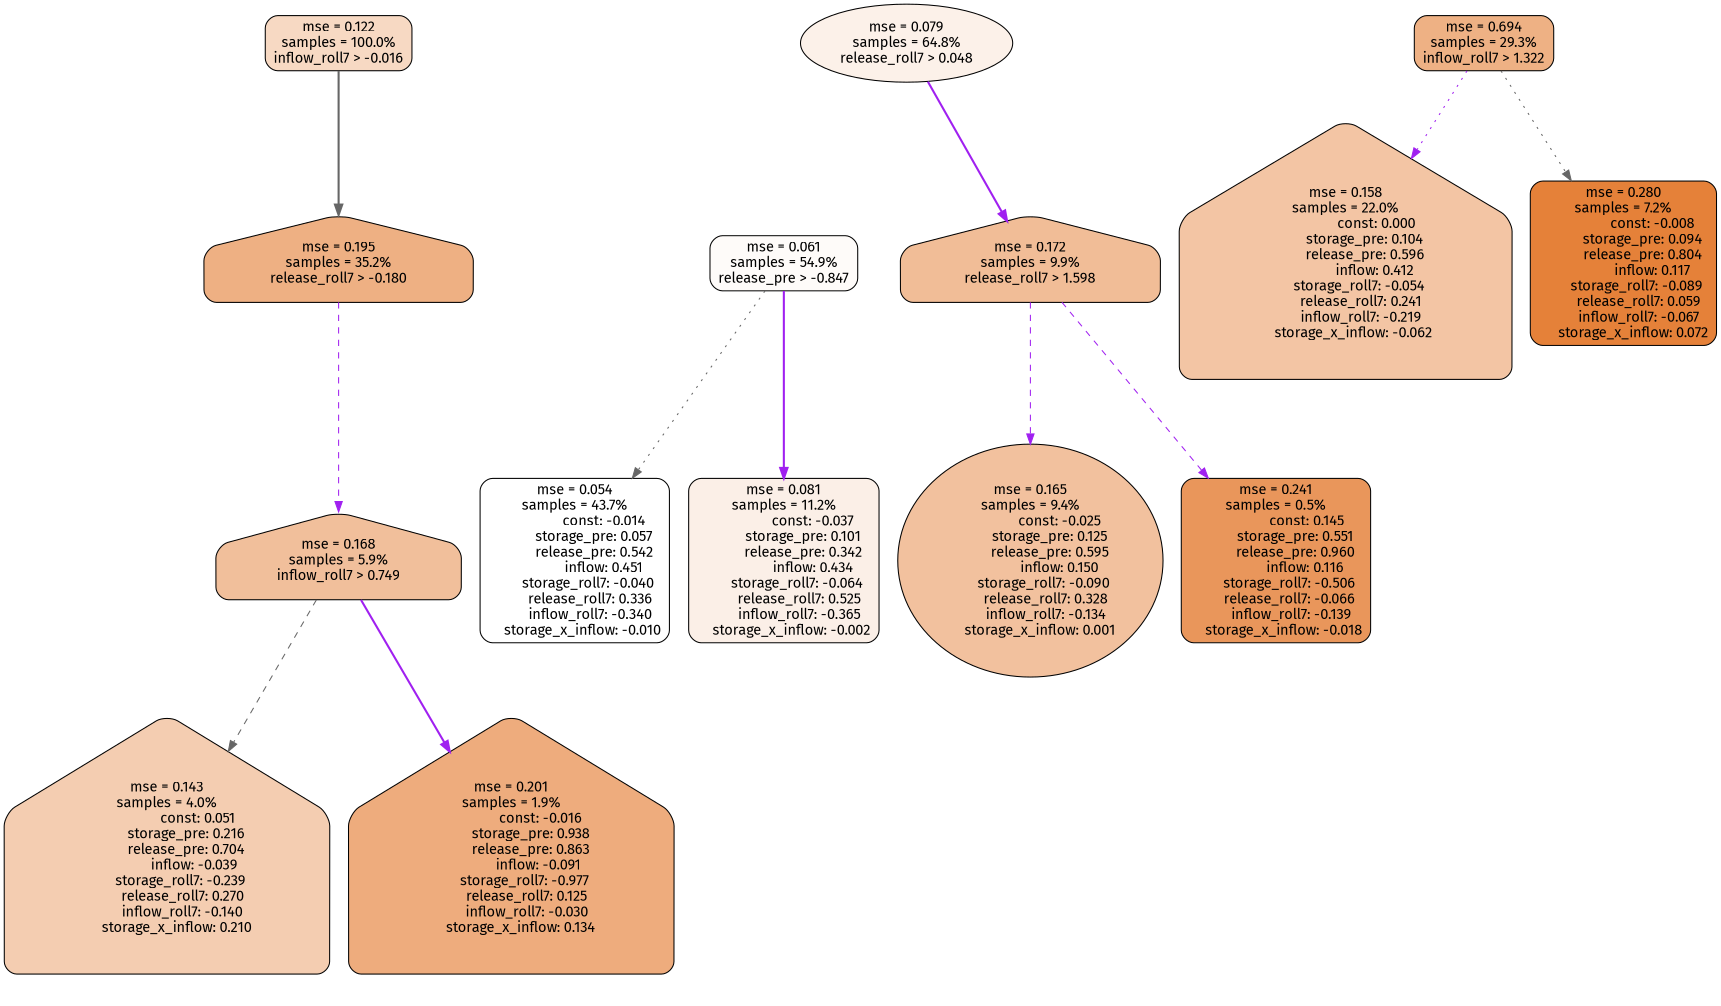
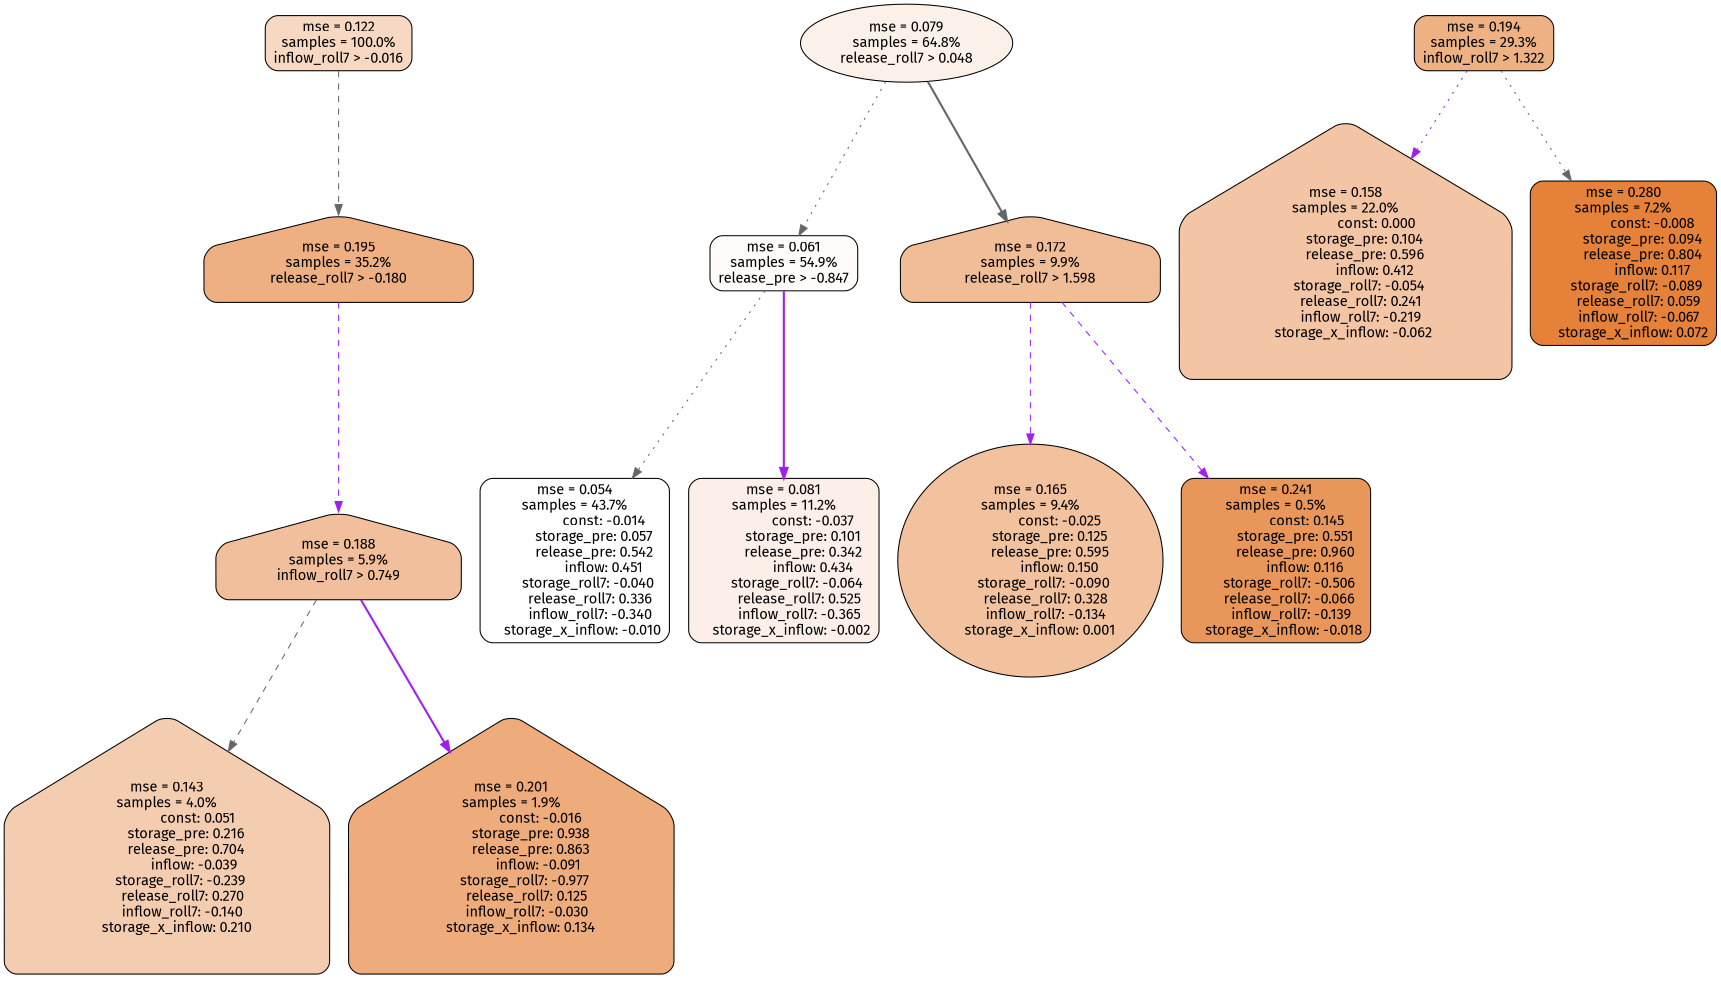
(1484, 43) -> (1484, 43)
(339, 138) -> (339, 138)
(965, 147) -> (965, 147)
none -> (845, 154)
(339, 561) -> (339, 561)
